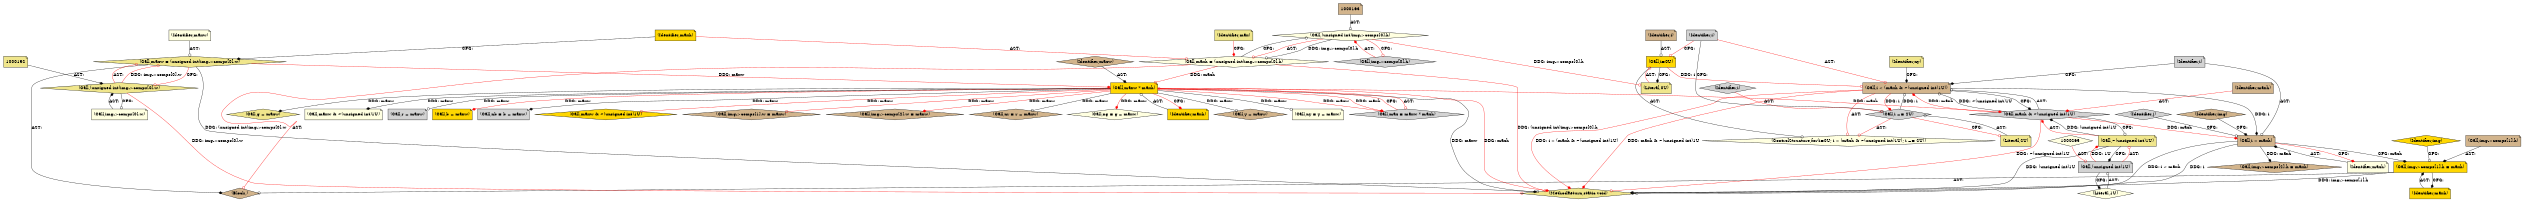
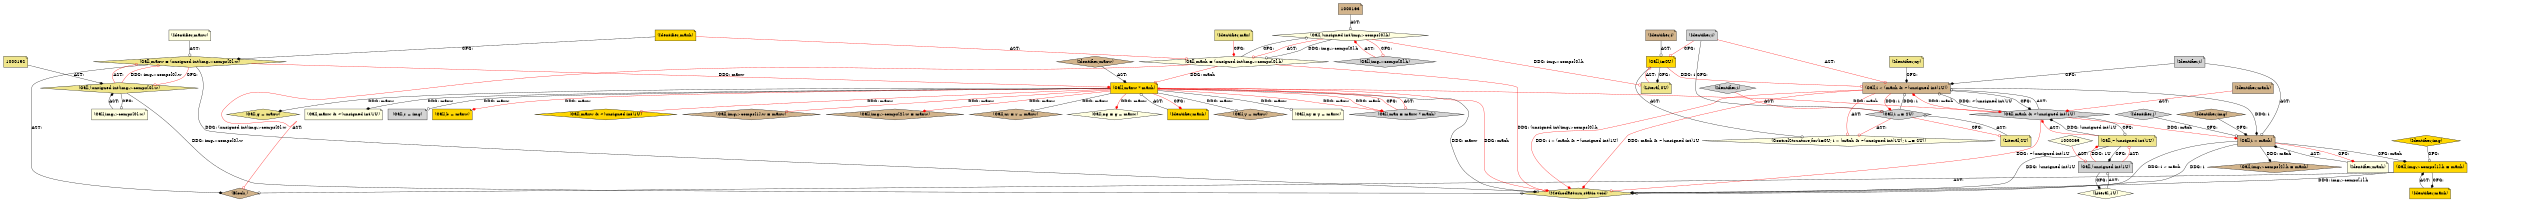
(408, 114) -> (408, 114)
(504, 114) -> none
(2493, 141) -> none
(809, 192) -> (809, 192)
